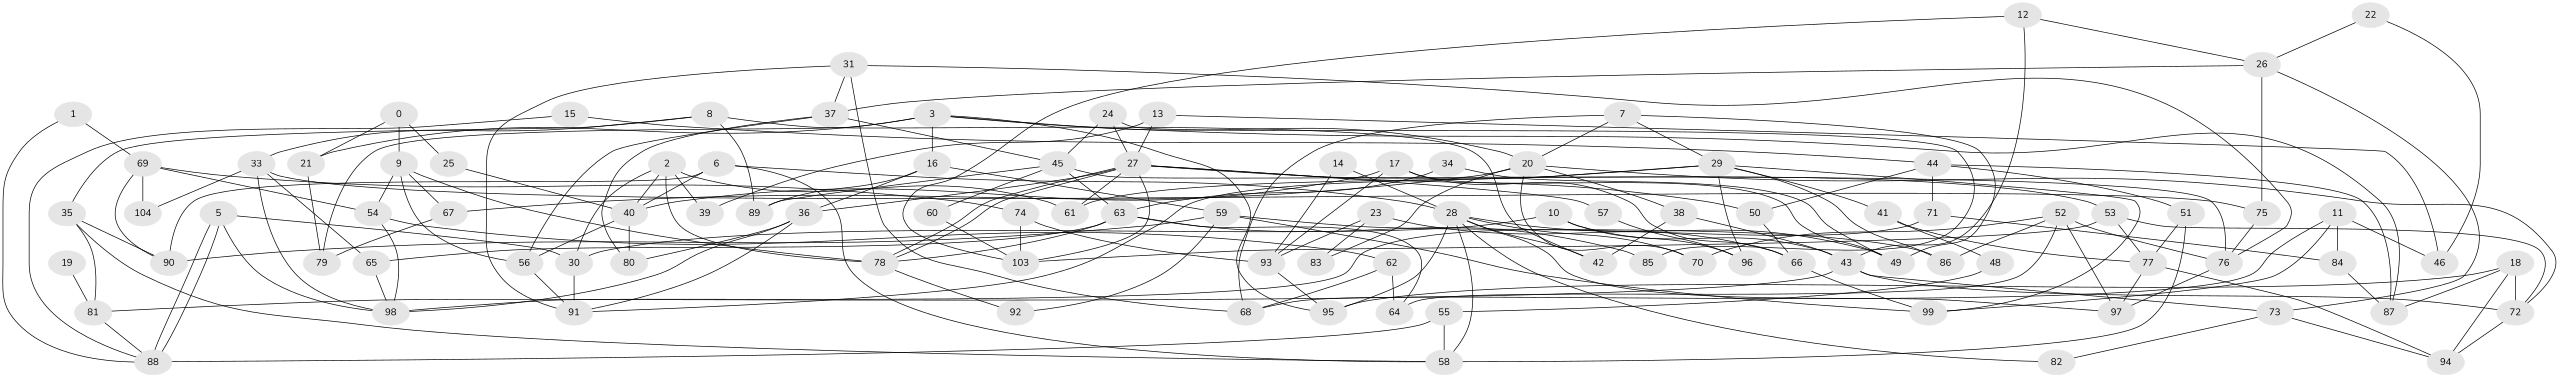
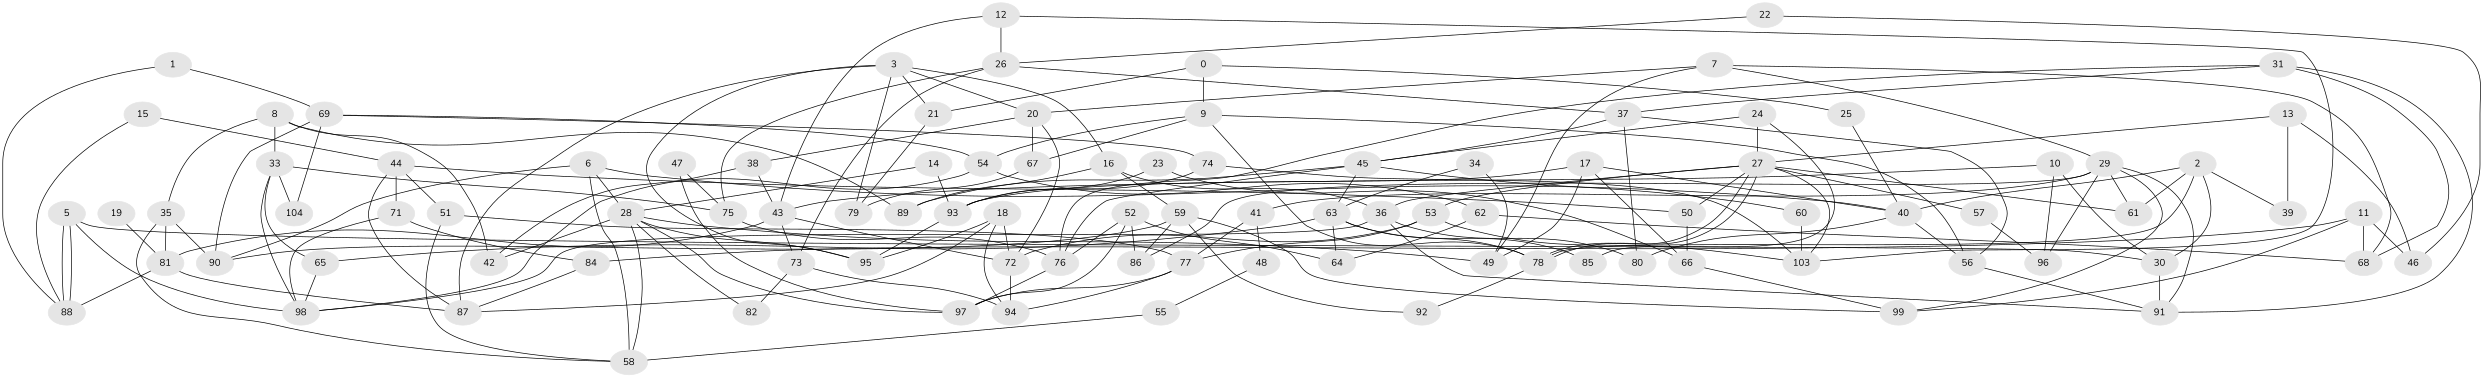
none -> (677, 164)
(1316, 263) -> none
(1698, 263) -> none
none -> (318, 297)
(802, 355) -> none
